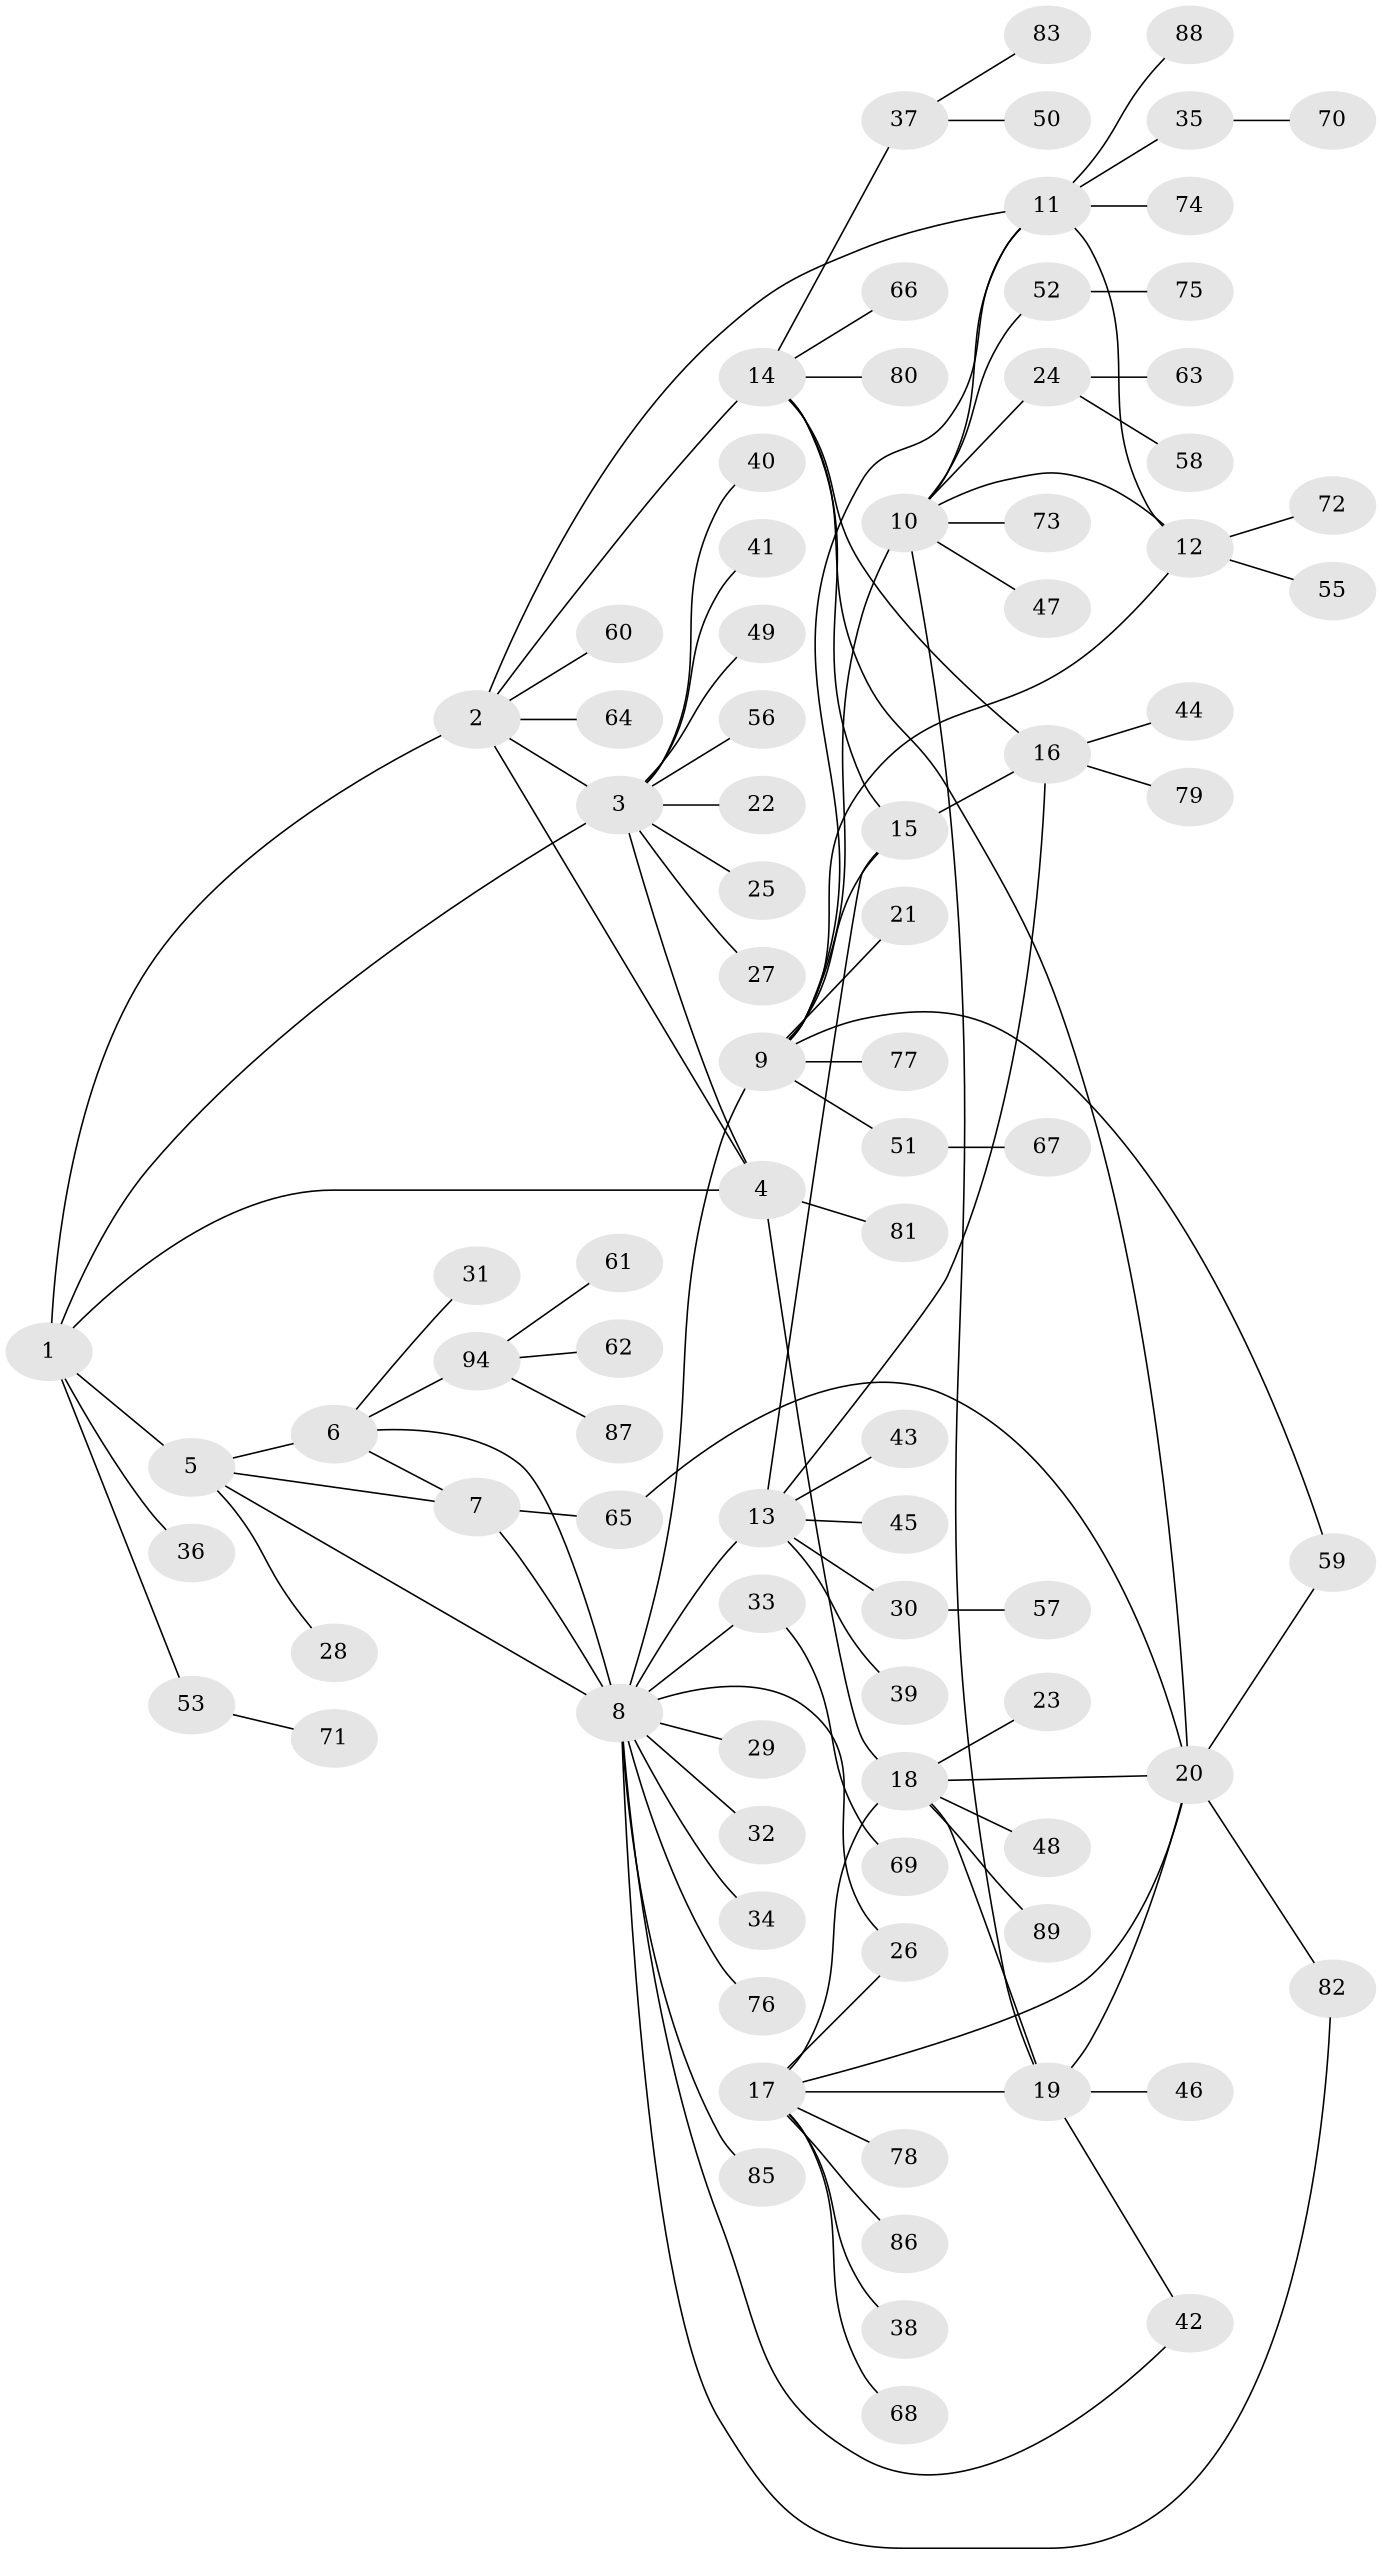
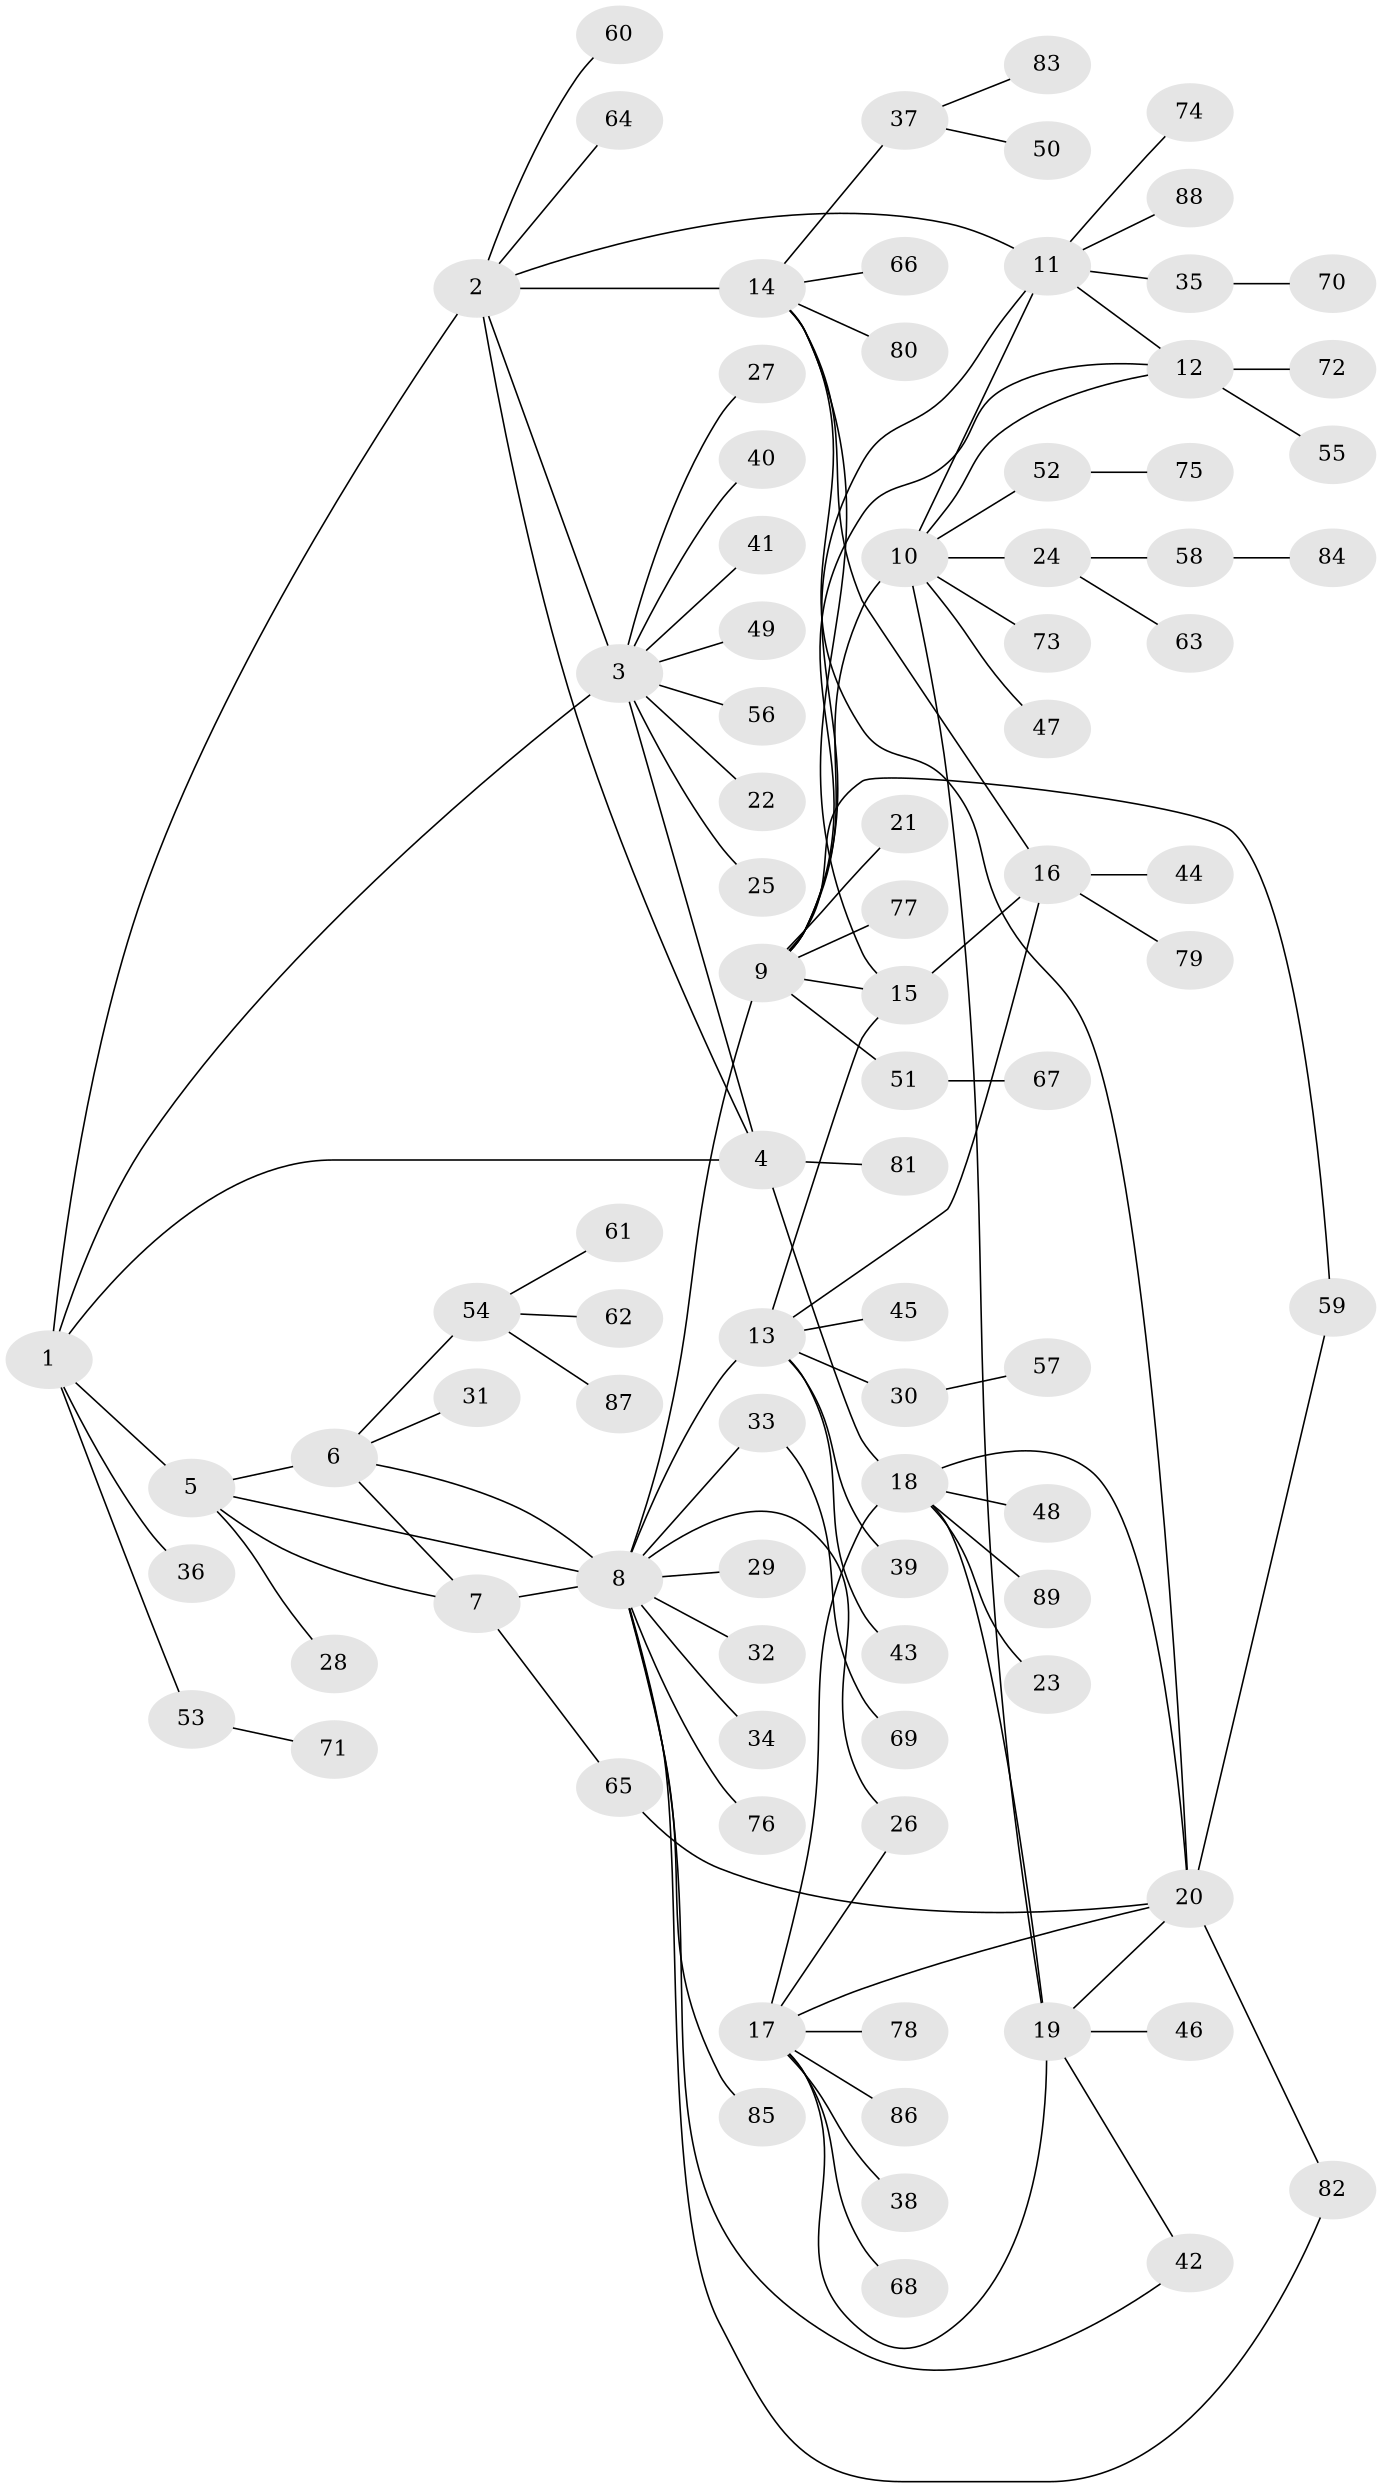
none -> (1333, 558)
(477, 1361) -> (477, 1312)
